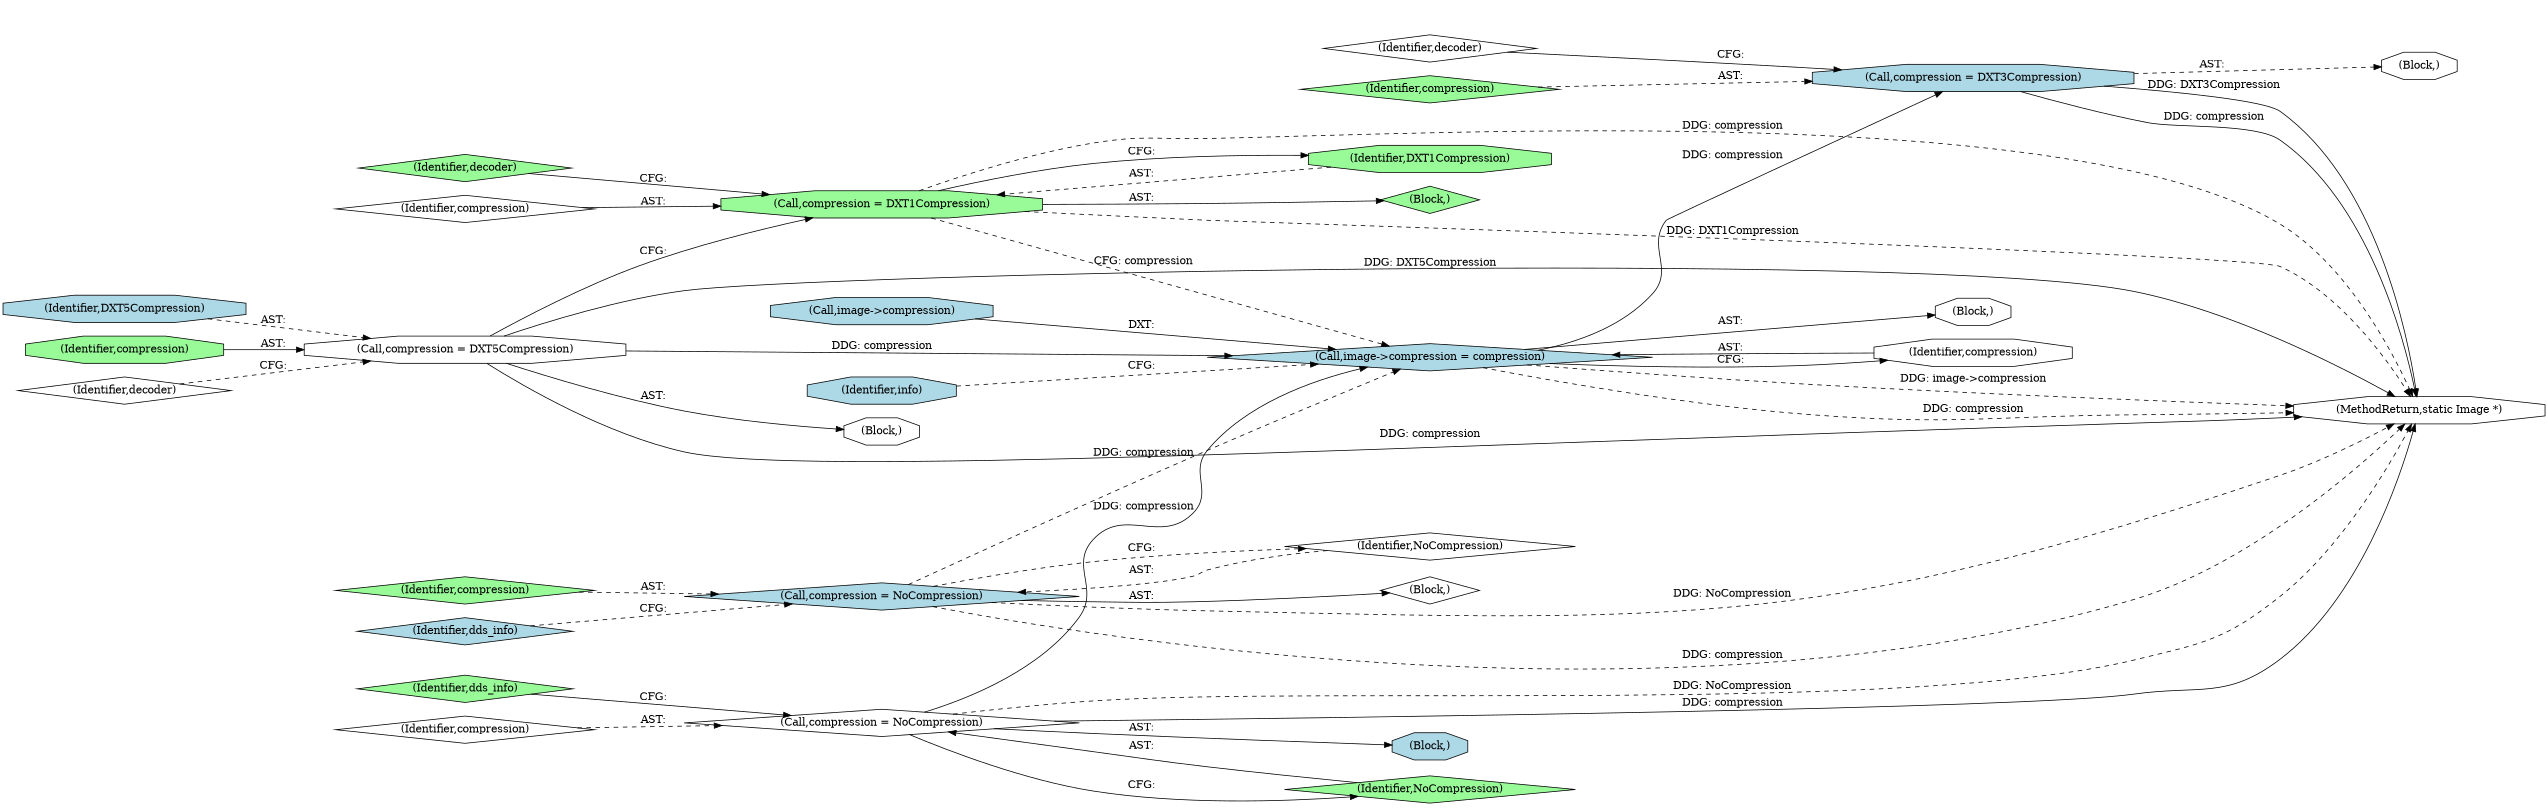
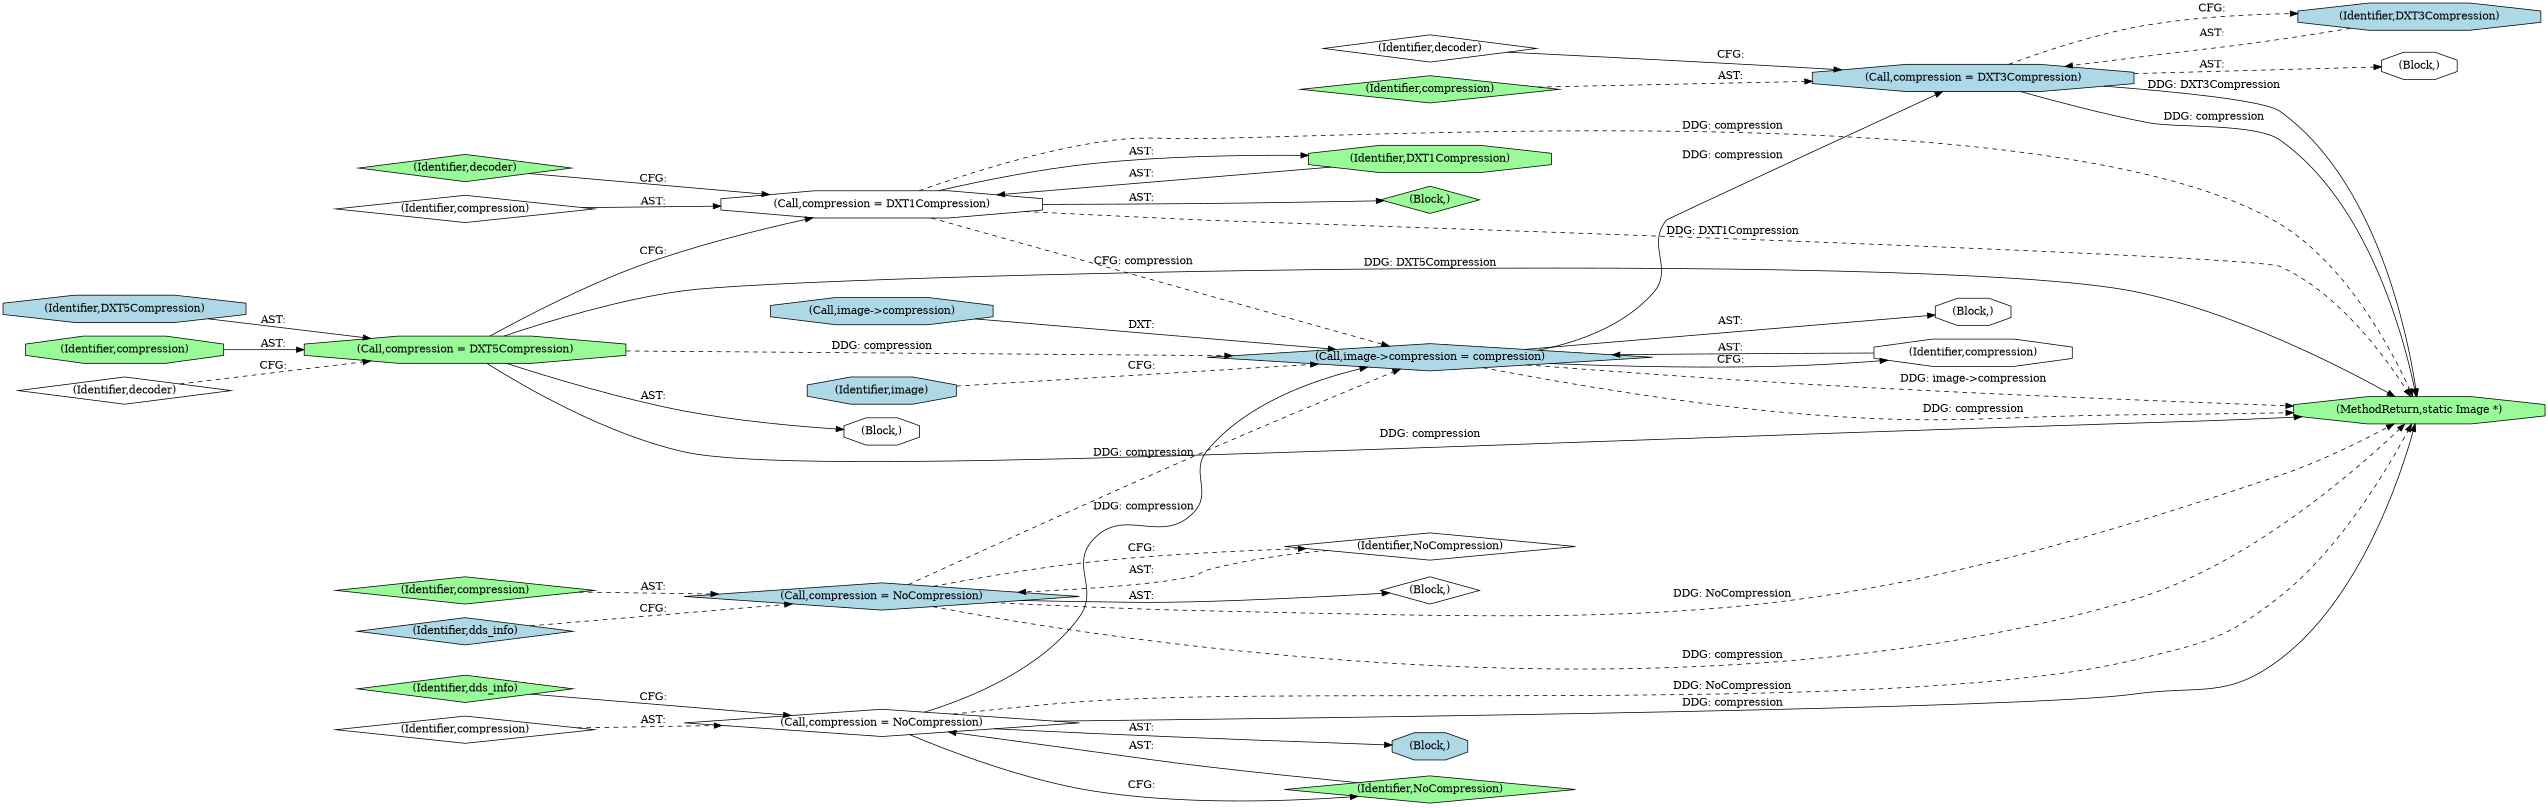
none -> (2419, 17)
(1143, 152) -> (1143, 152)
(1168, 181) -> (1168, 181)
(882, 204) -> (882, 204)
(285, 328) -> (285, 328)
(465, 350) -> (465, 350)
(925, 353) -> (925, 353)
(882, 391) -> (882, 391)
(2419, 410) -> (2419, 410)
